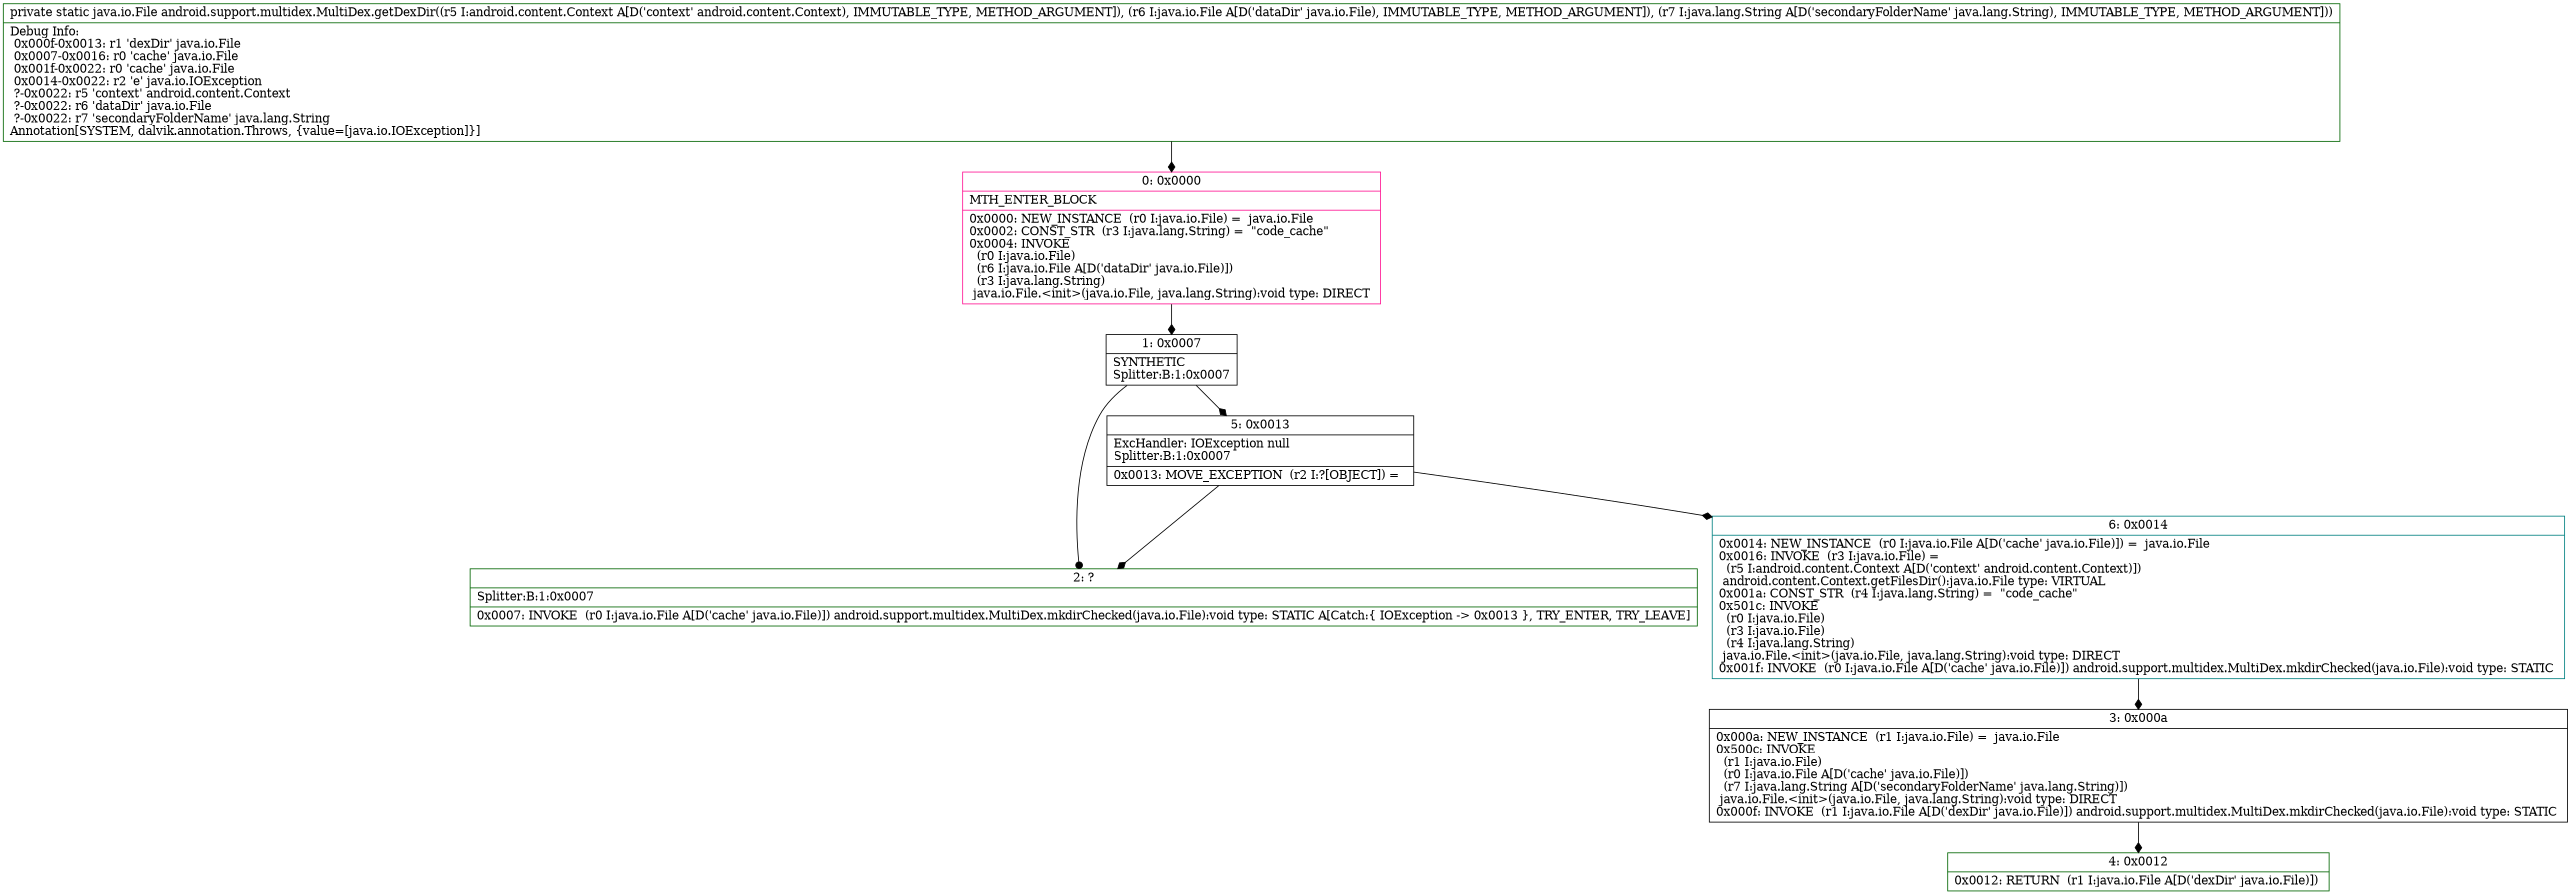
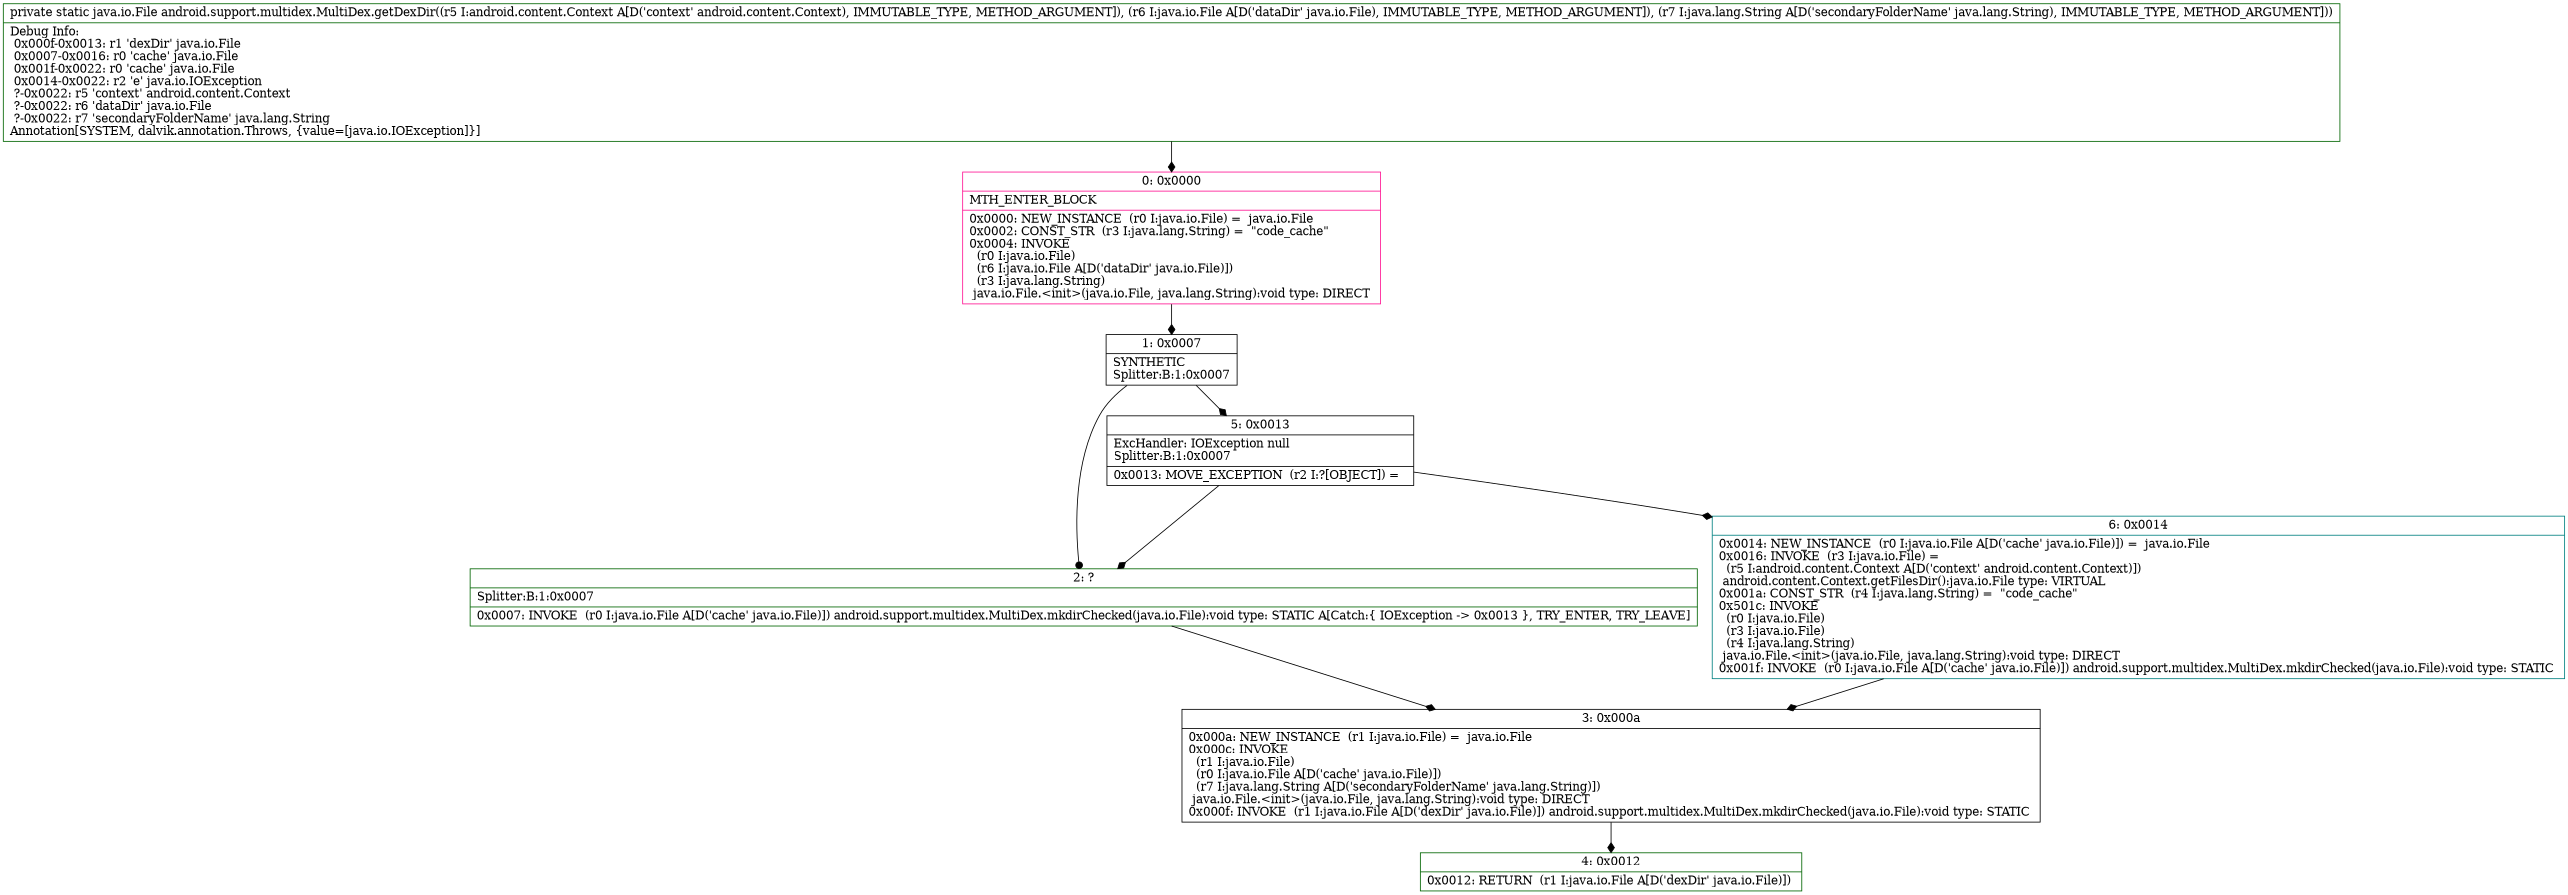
none -> (1299, 666)
(1770, 750) -> (1243, 750)
